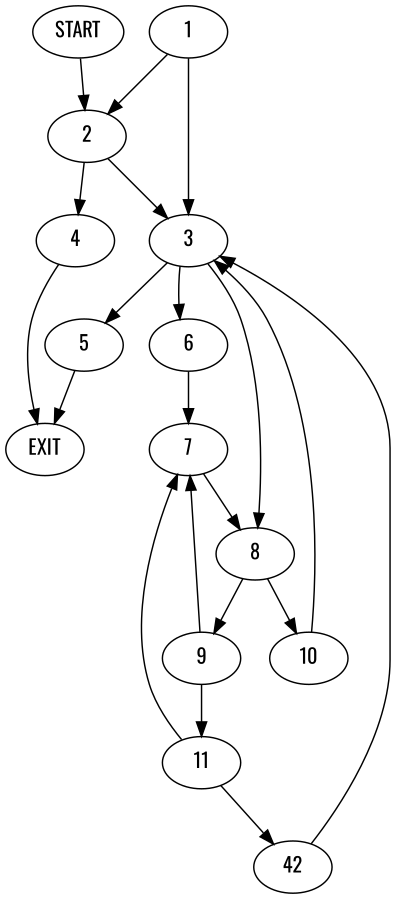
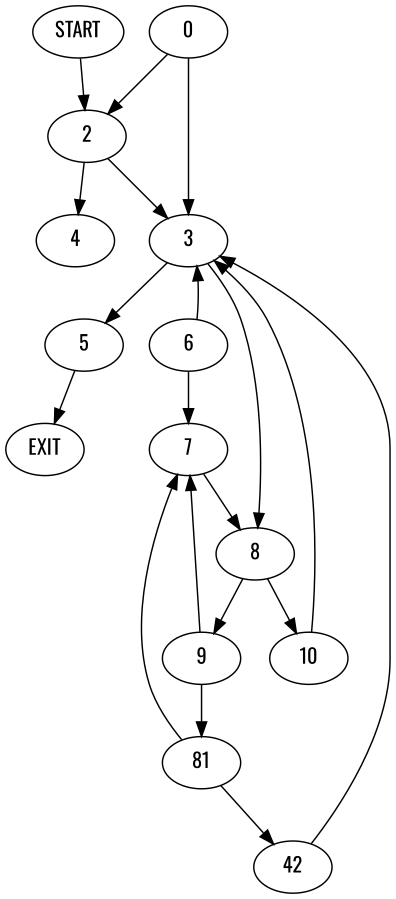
(189, 32) -> (189, 32)
(179, 285) -> (198, 300)
(29, 334) -> none
(202, 763) -> (202, 763)
